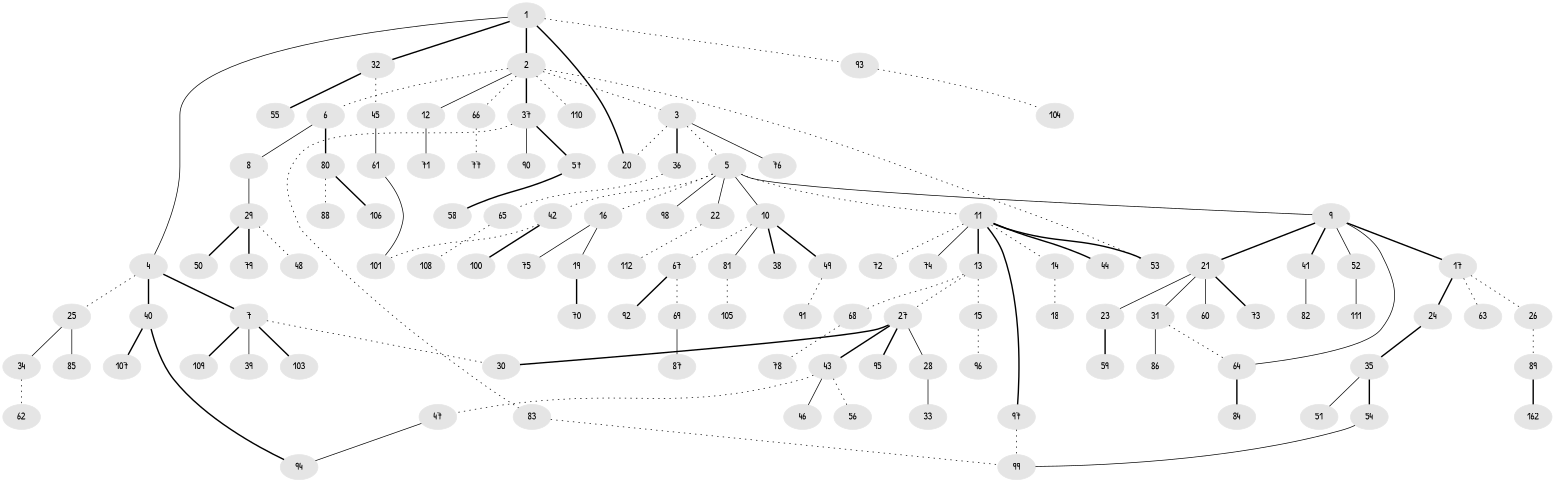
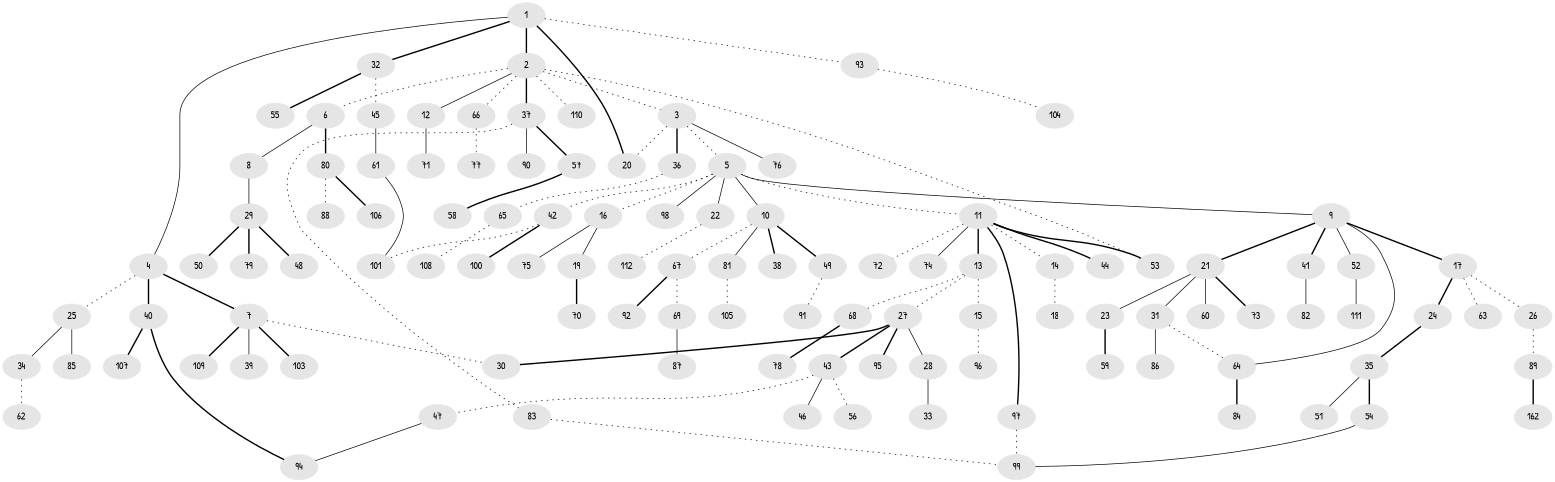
(274, 241) -> (274, 241)
(814, 342) -> (814, 342)
